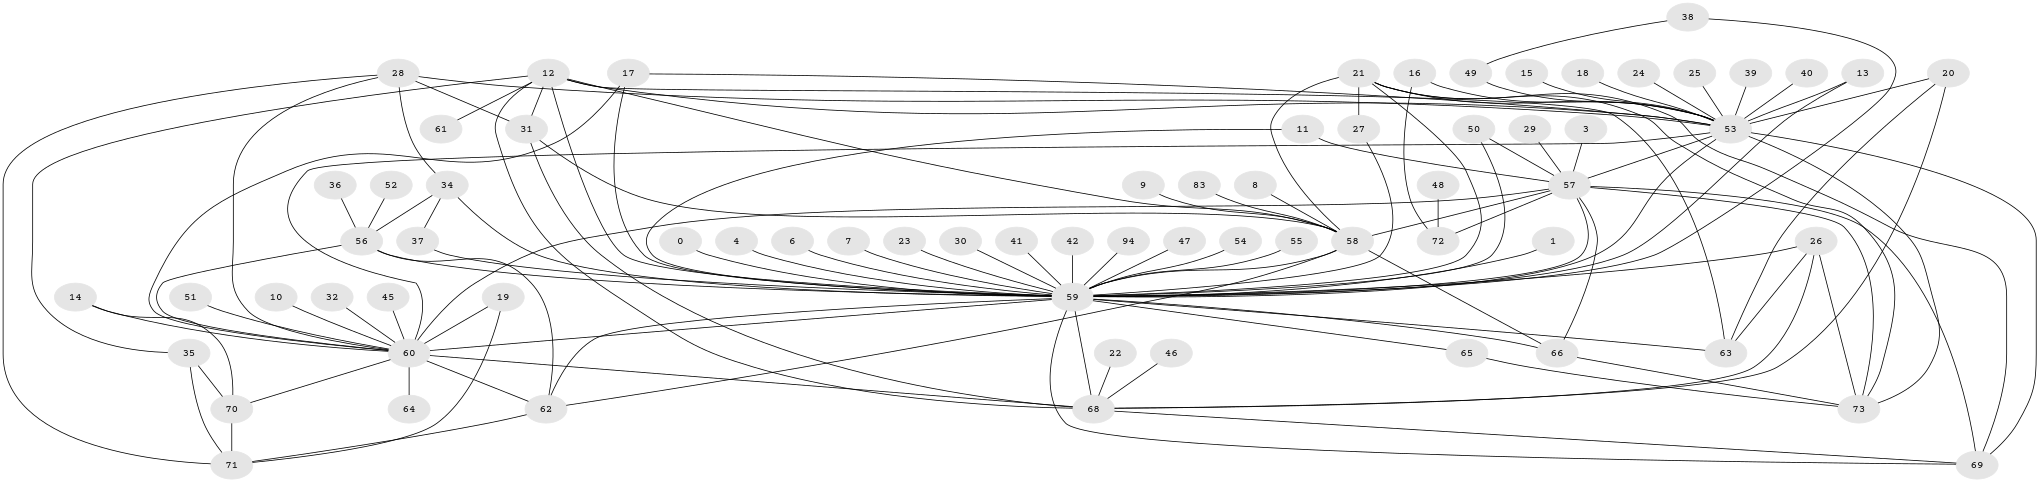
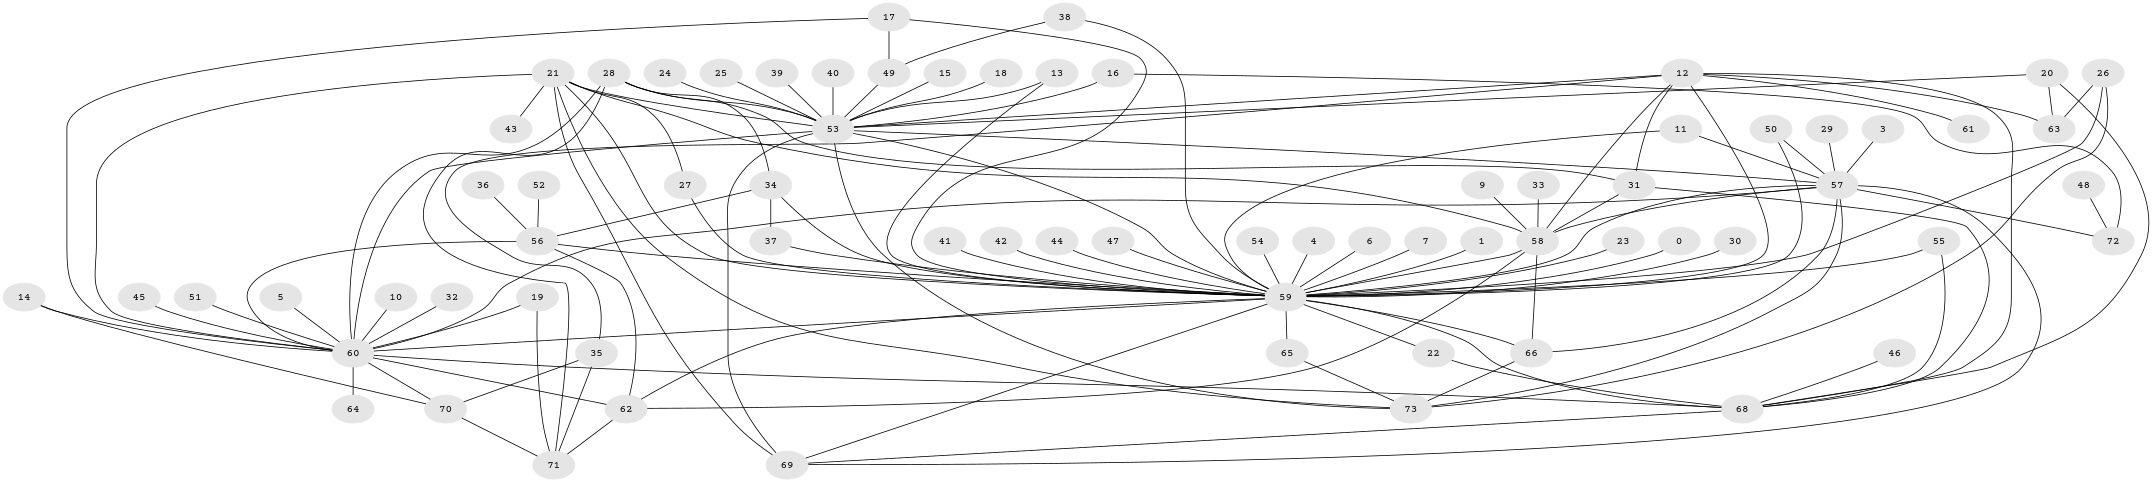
(1181, 86) -> (889, 45)
none -> (511, 129)
none -> (129, 143)
(1199, 185) -> (1538, 185)
(1255, 185) -> none
(1129, 241) -> (1057, 241)
none -> (281, 297)
(1445, 327) -> (1360, 325)
(1501, 399) -> (1908, 377)
